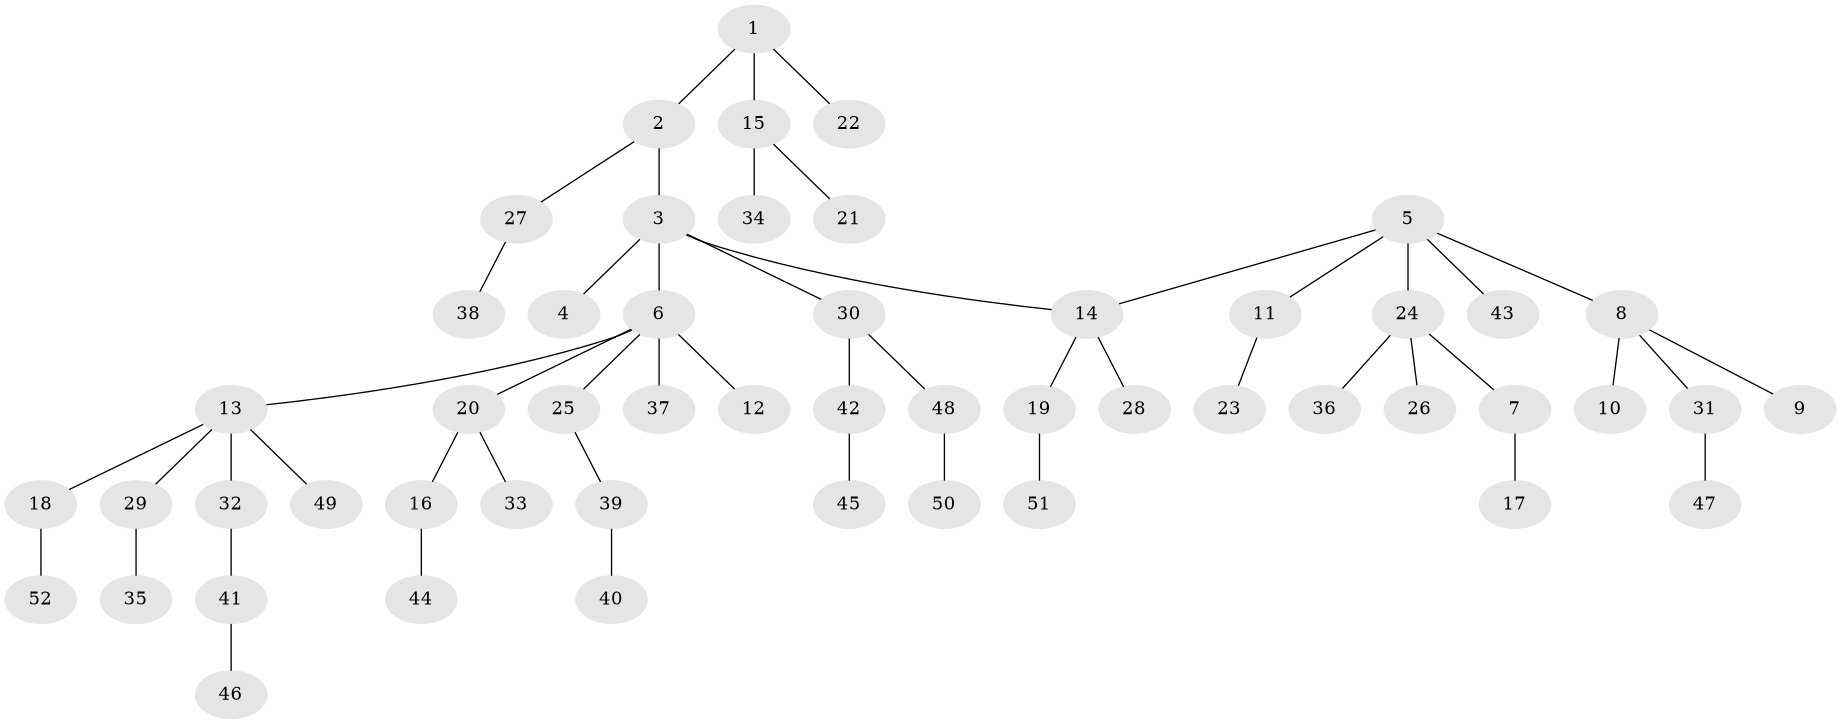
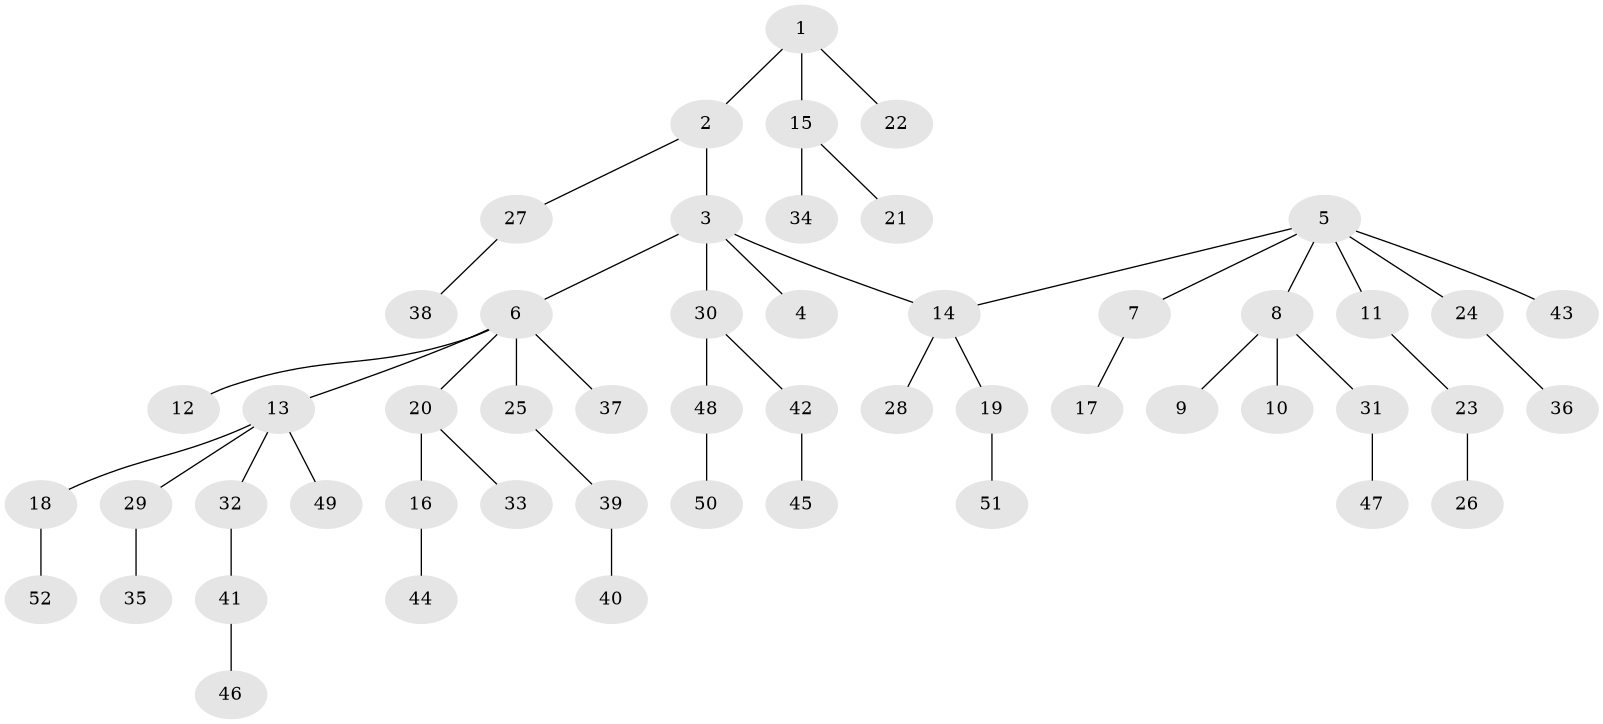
(1414, 362) -> (1467, 457)
(1461, 362) -> (1230, 267)
